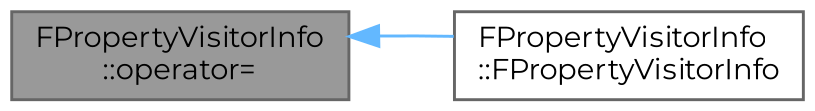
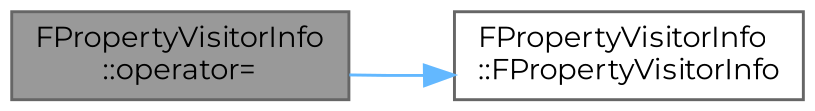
(417, 36) -> (387, 75)
